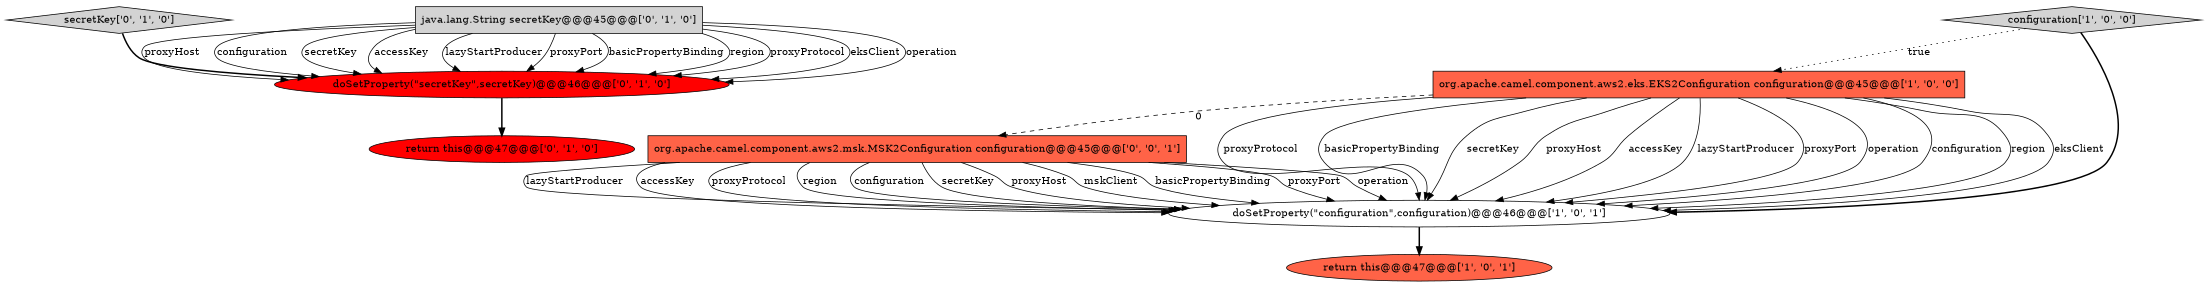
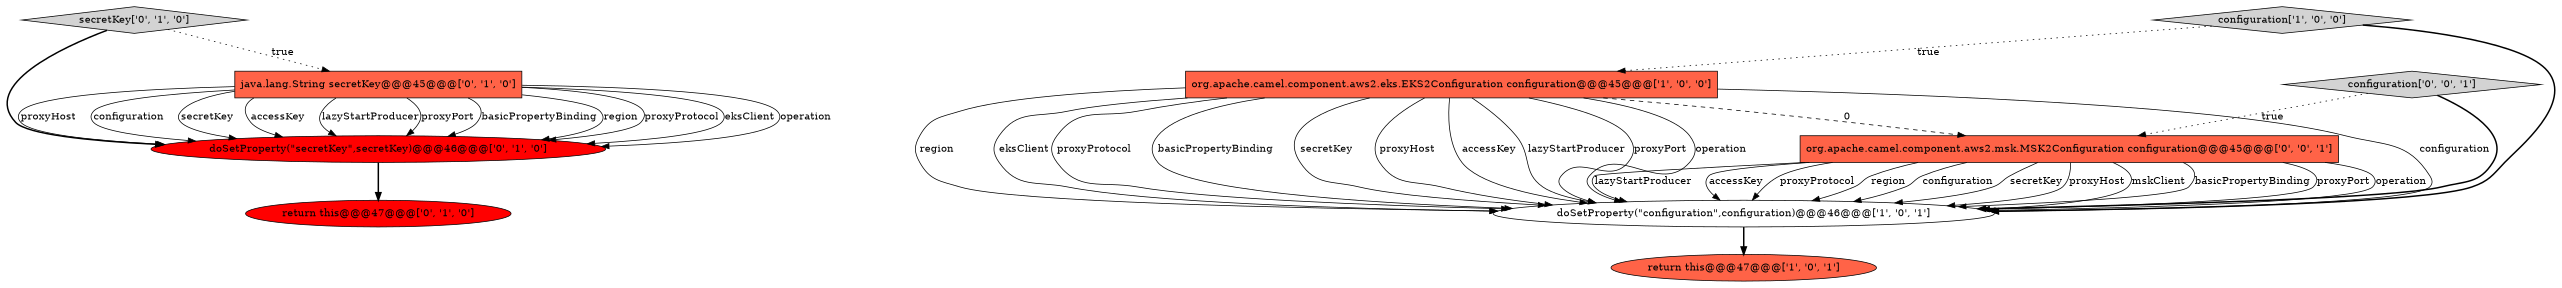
(559, 20) -> (378, 85)
none -> (245, 49)
none -> (2412, 85)
